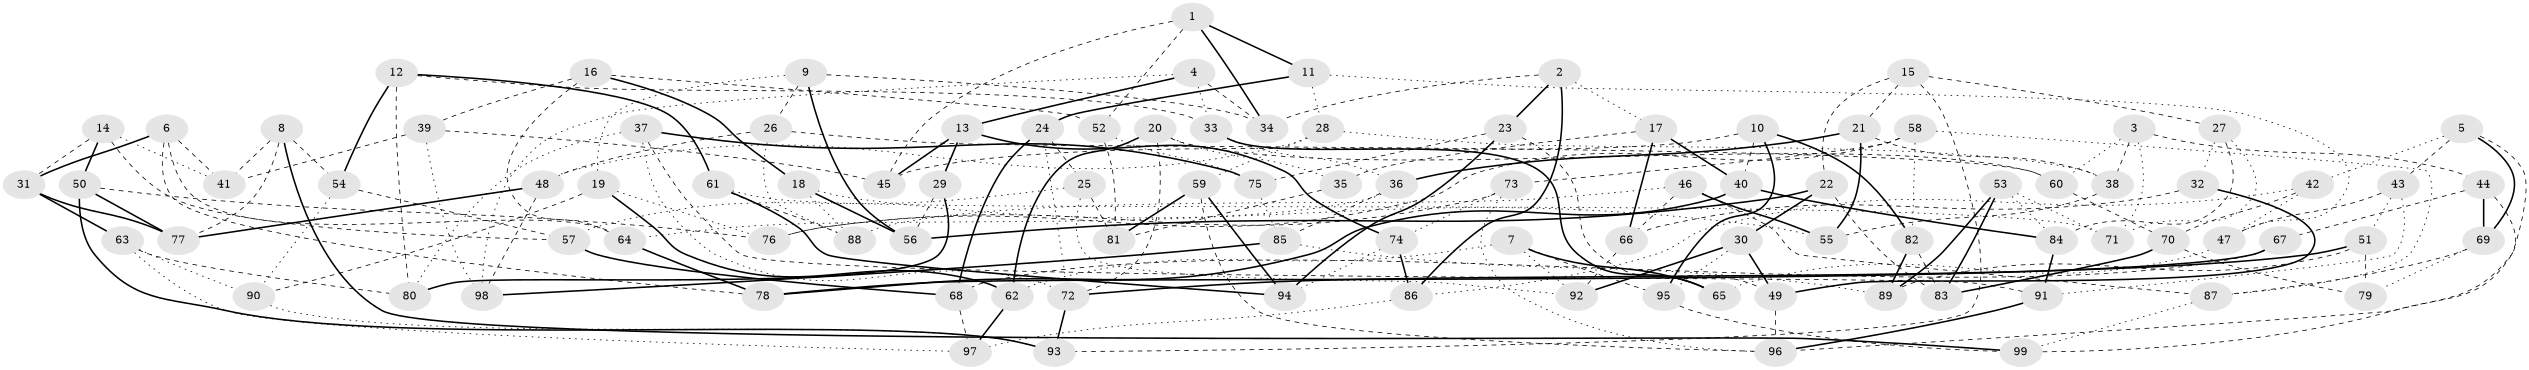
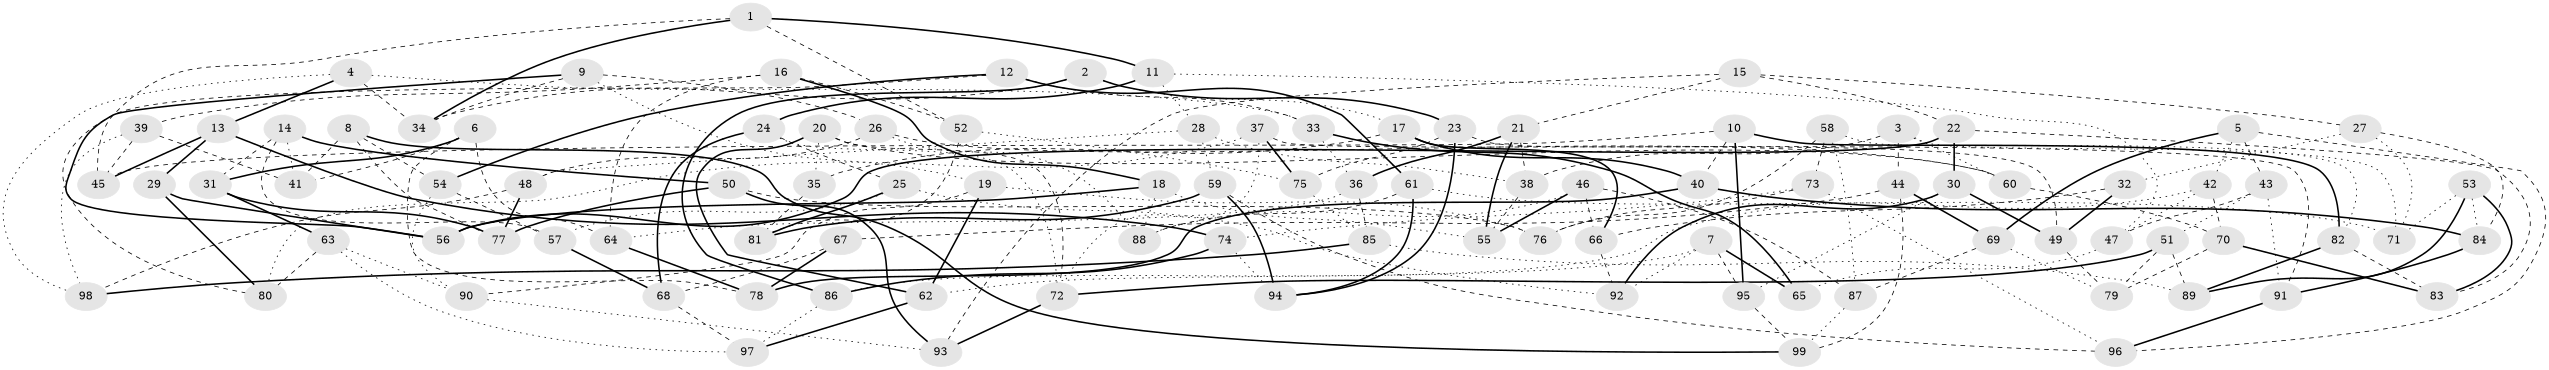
(926, 212) -> (252, 210)
(1099, 212) -> (828, 213)
(1776, 325) -> (2085, 269)
